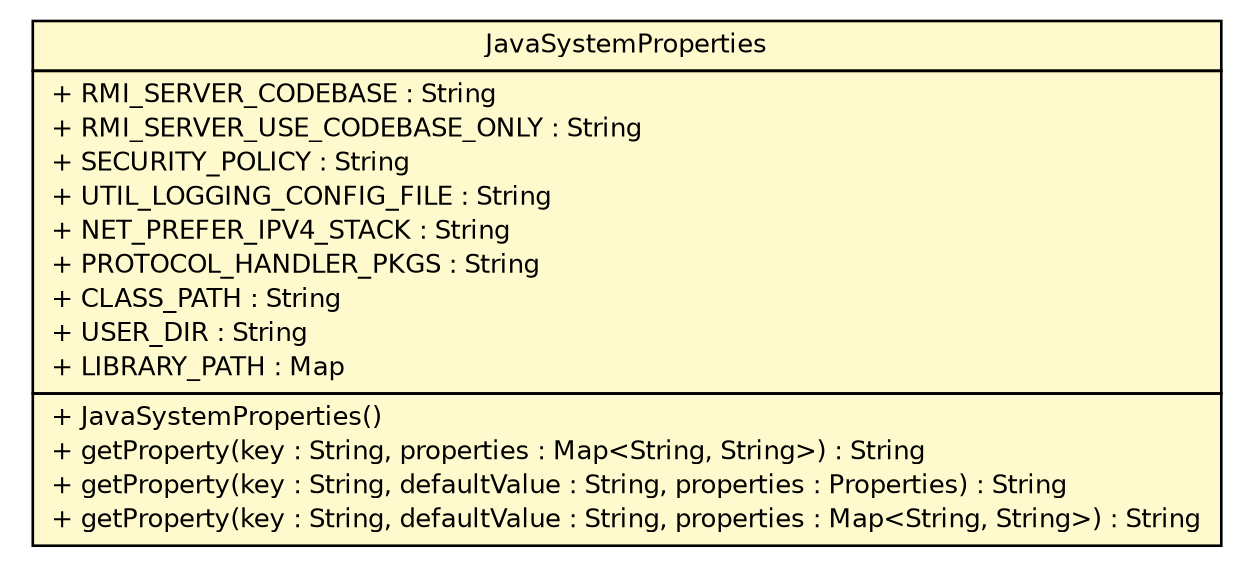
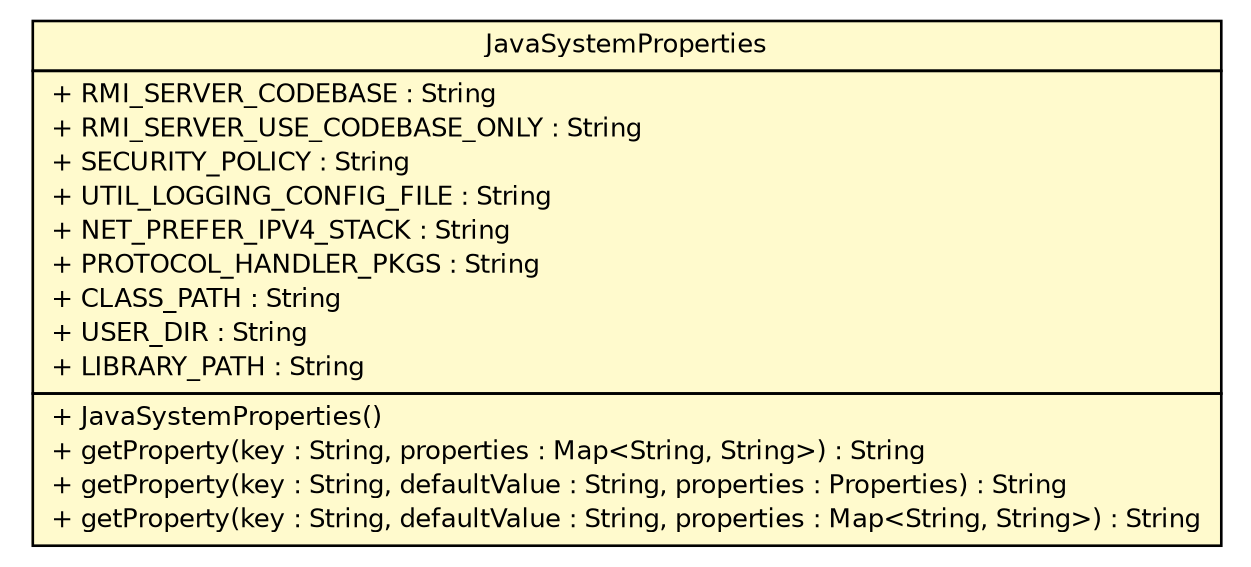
(198, 367) -> (209, 367)
